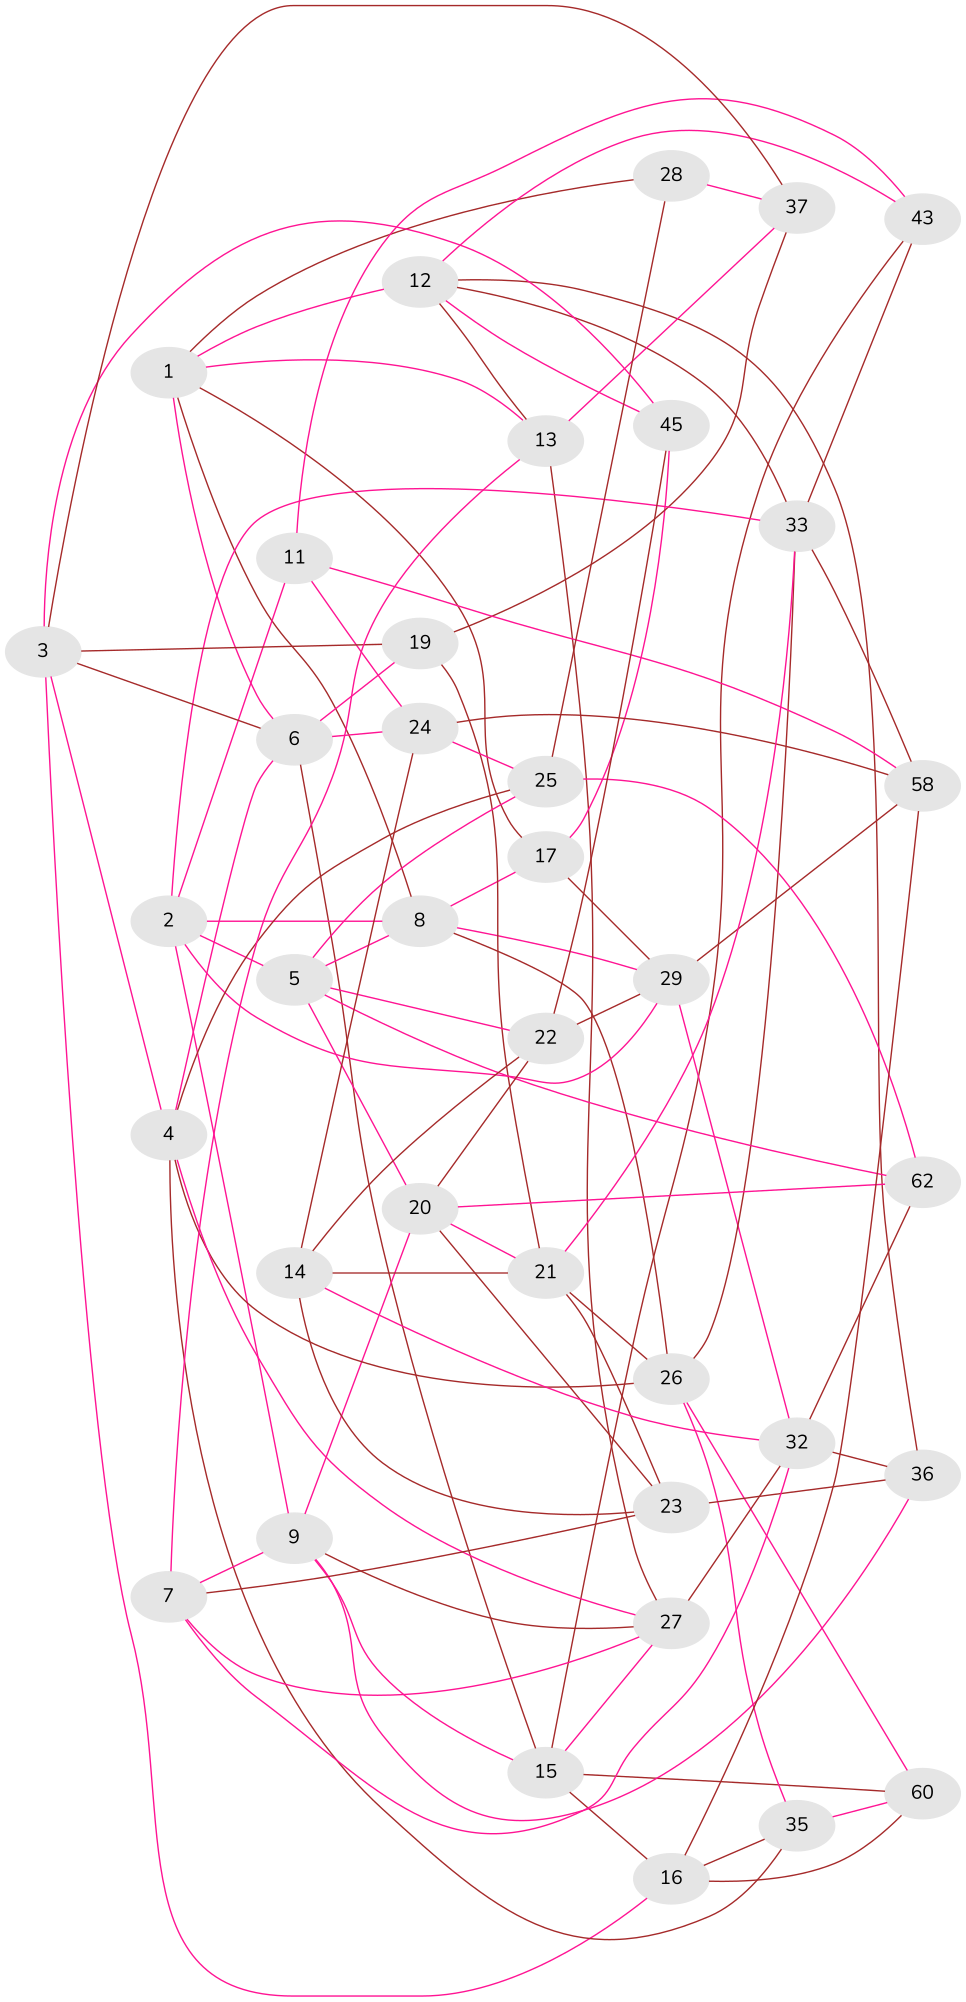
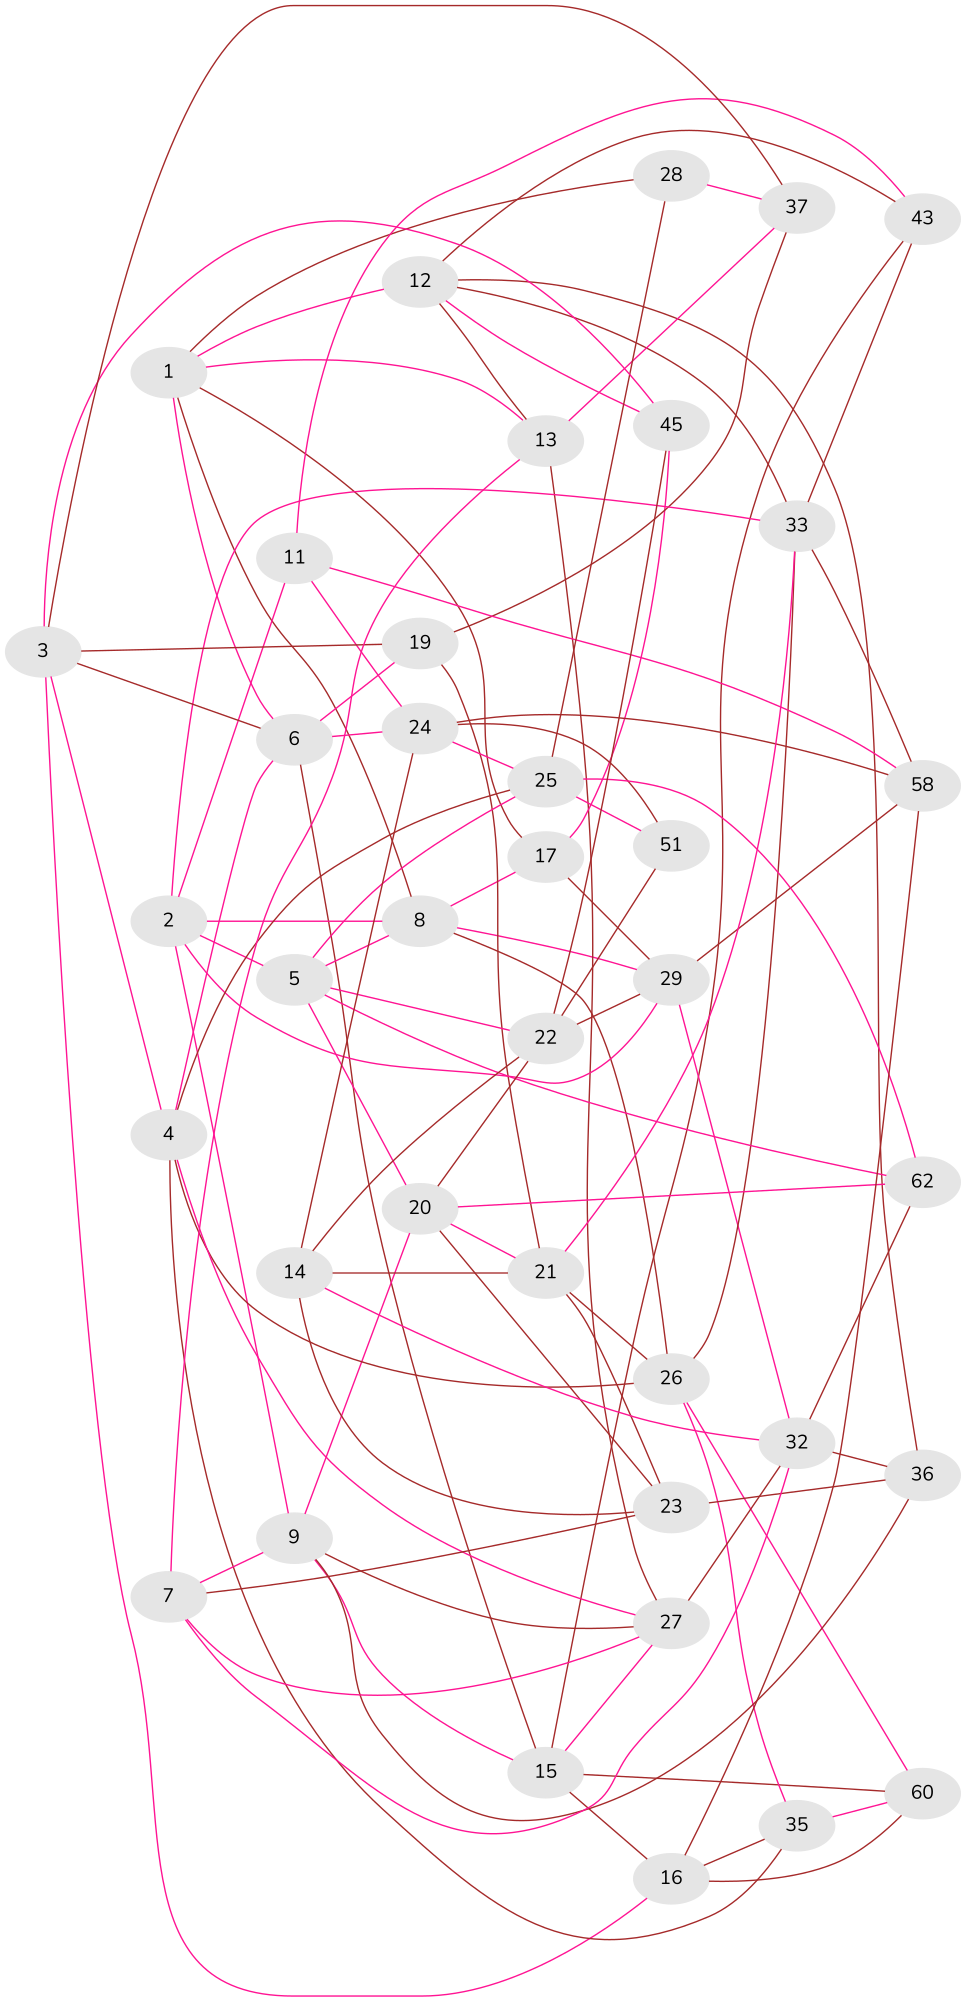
(657, 134) -> (657, 134)
none -> (671, 846)
(621, 1795) -> (621, 1795)
